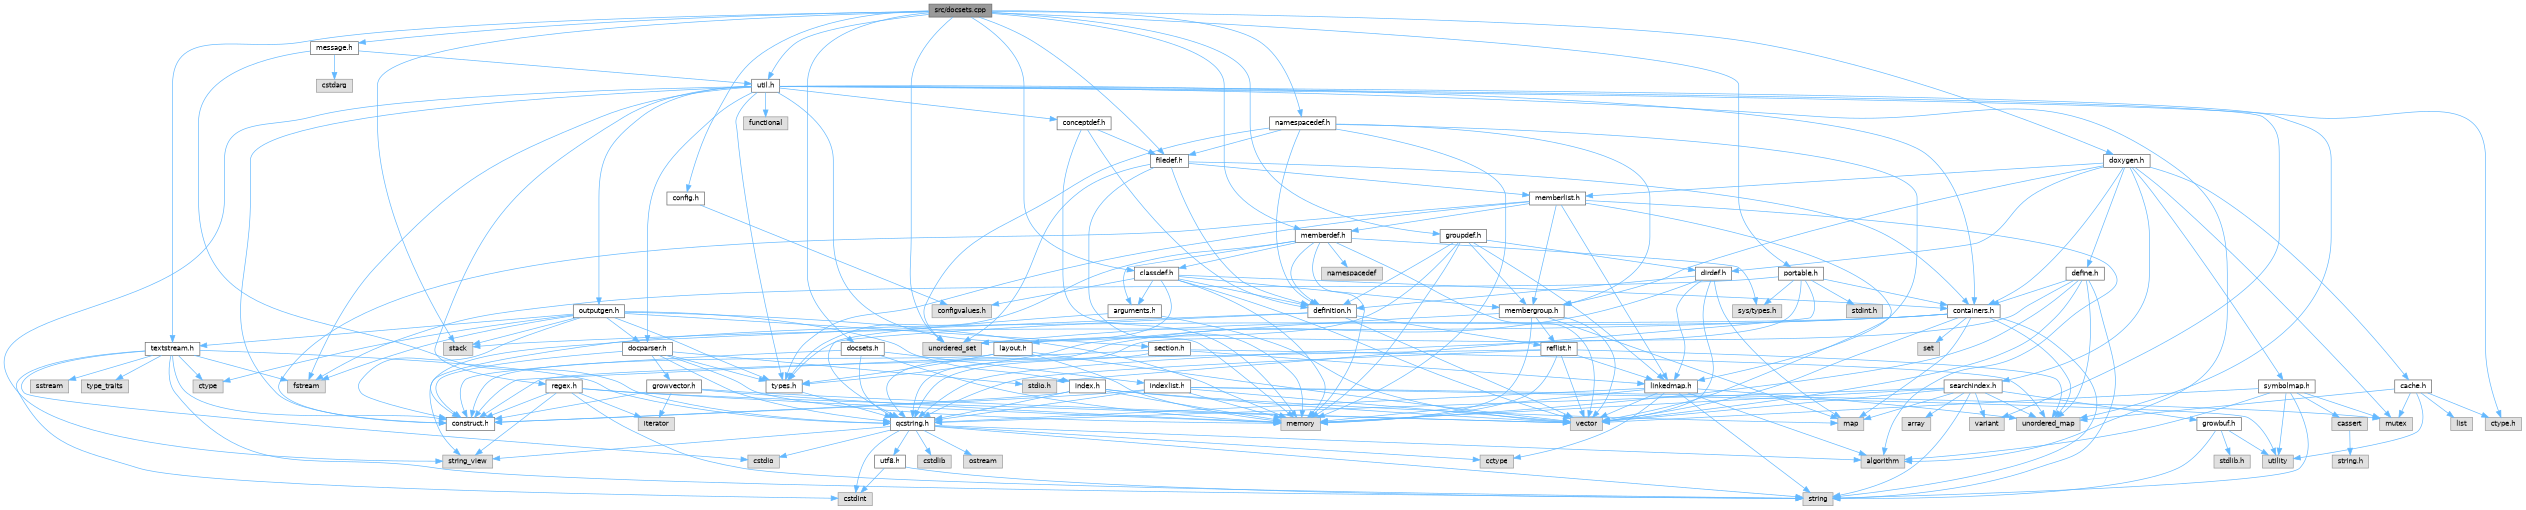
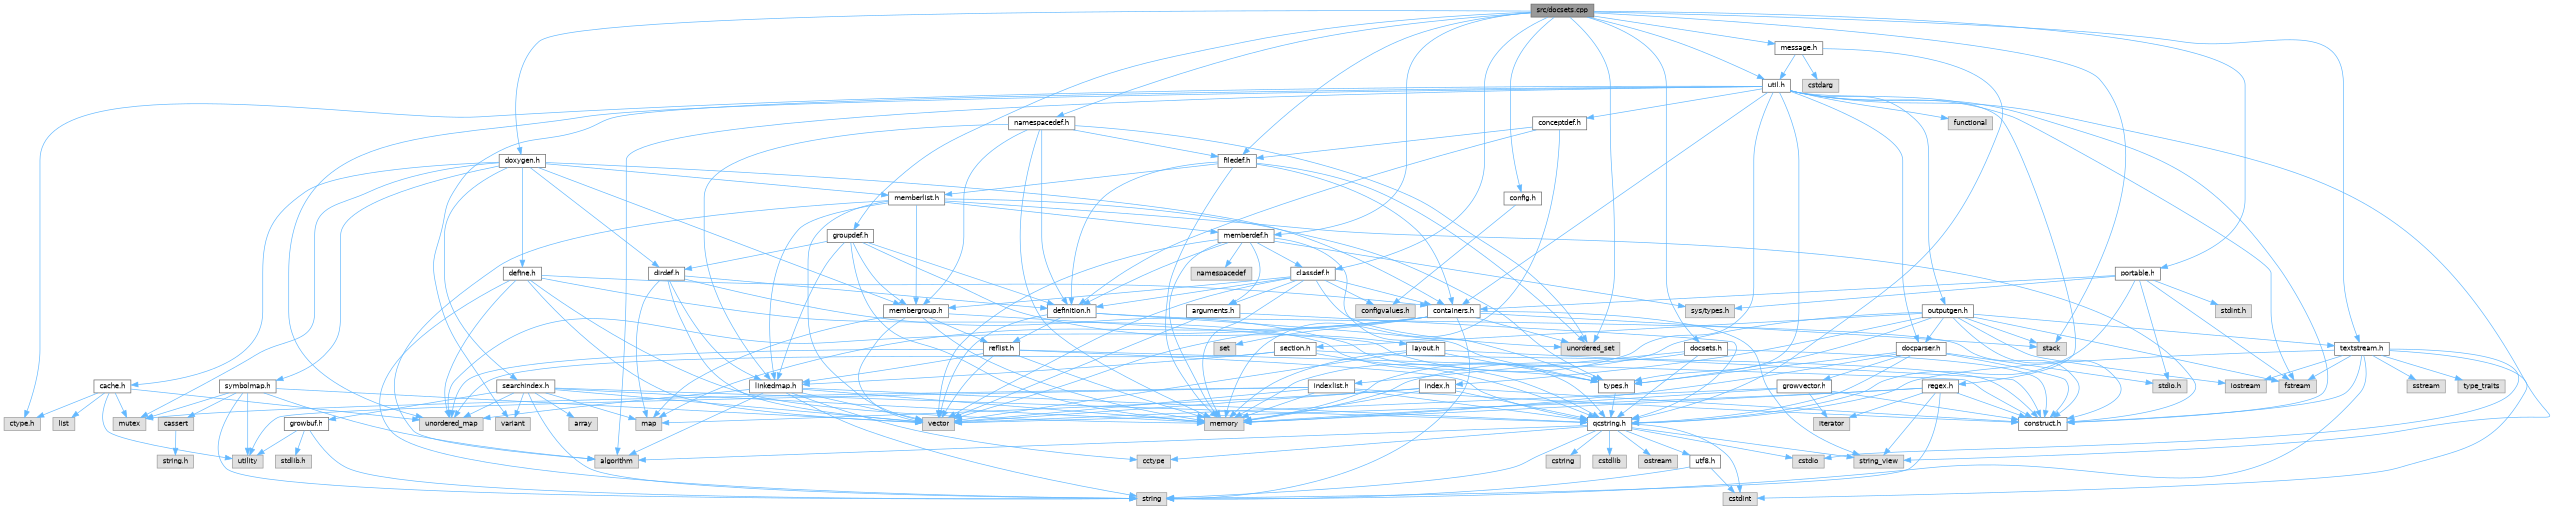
(208, 386) -> (2246, 386)
none -> (1563, 462)
